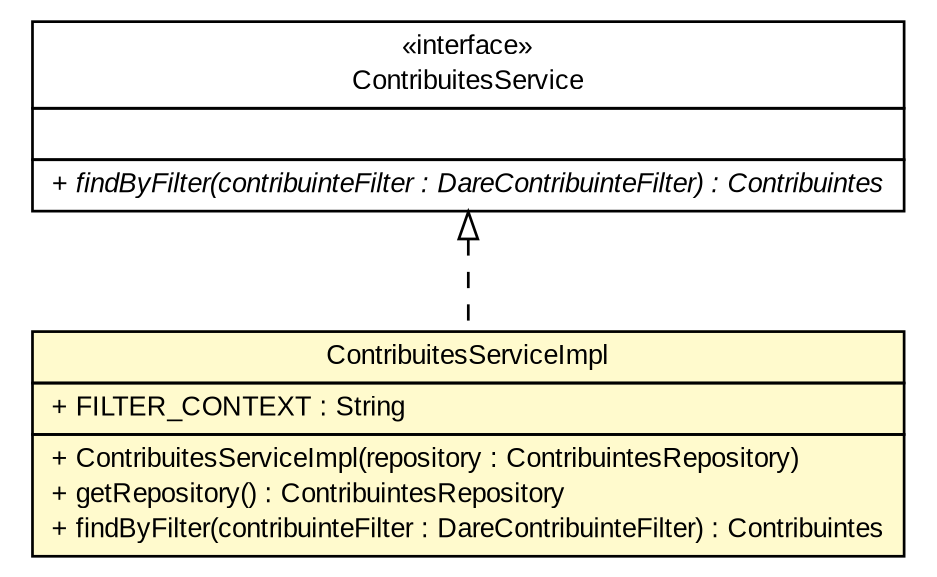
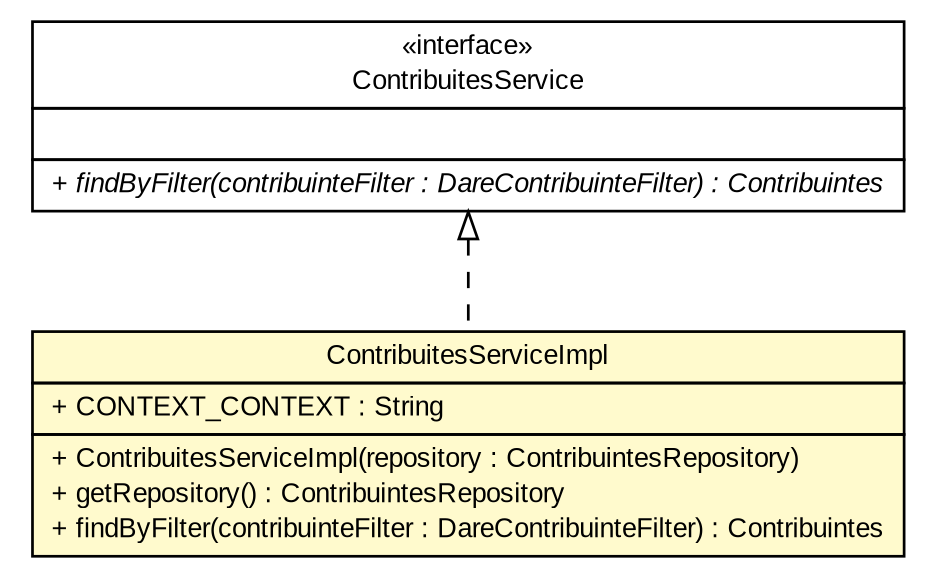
(229, 407) -> (248, 407)
